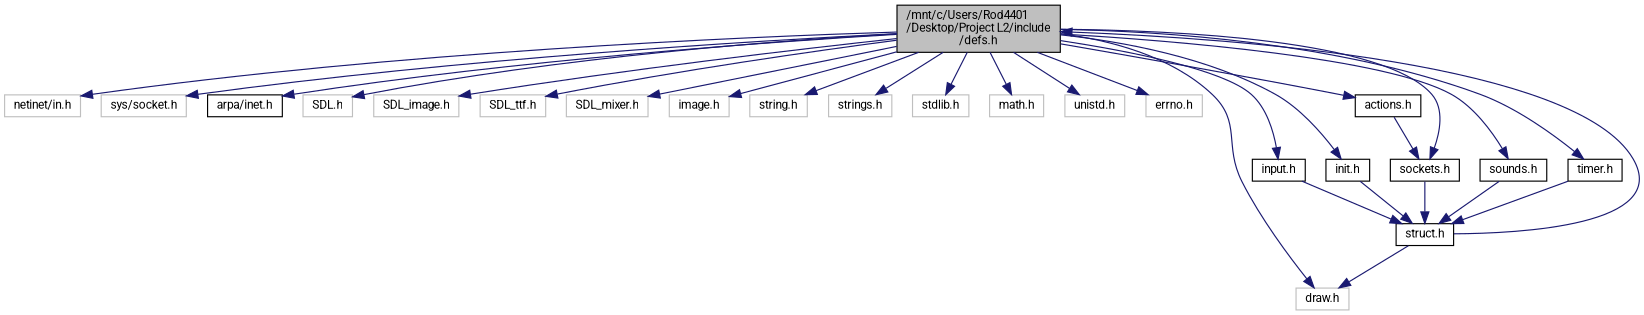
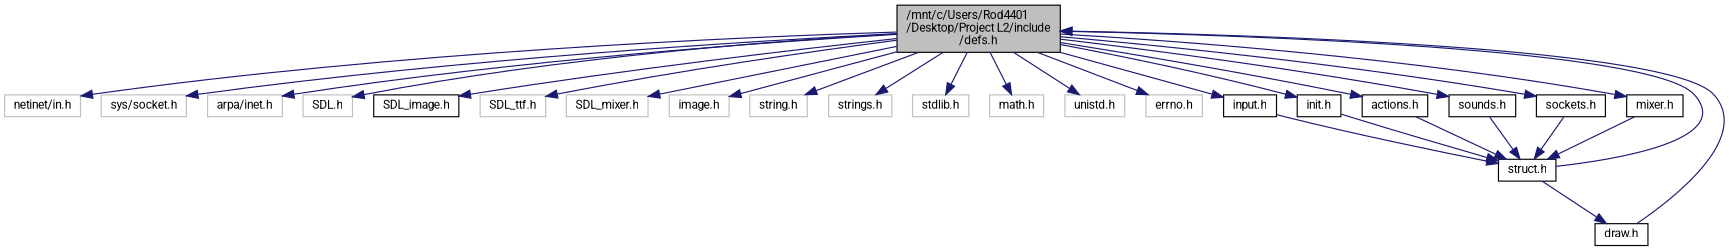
(245, 106) -> (245, 106)
(416, 106) -> (416, 106)
(1226, 112) -> (1681, 78)
(1404, 133) -> (1456, 136)
(1595, 170) -> (1655, 106)
(1322, 299) -> (1621, 235)
